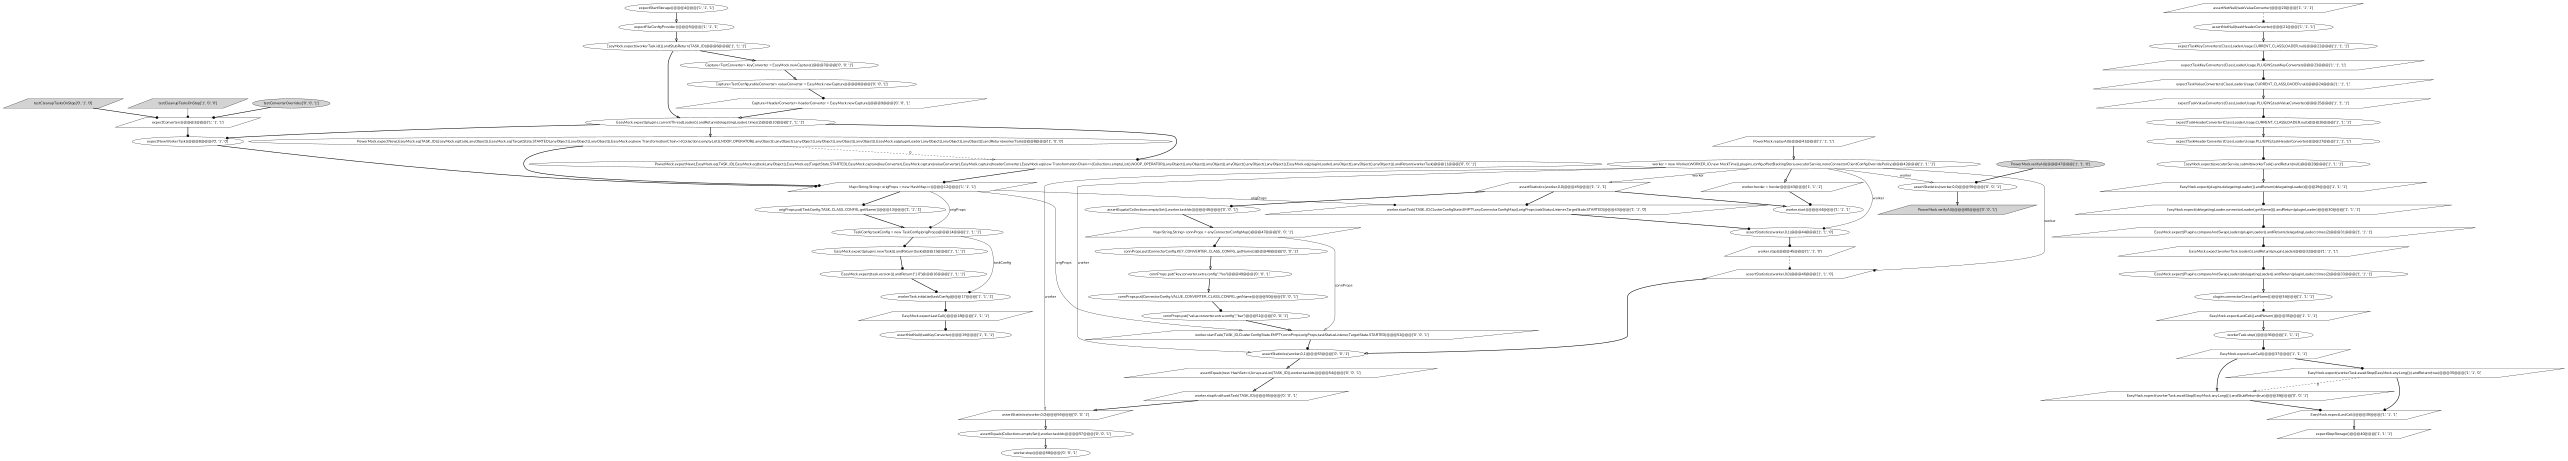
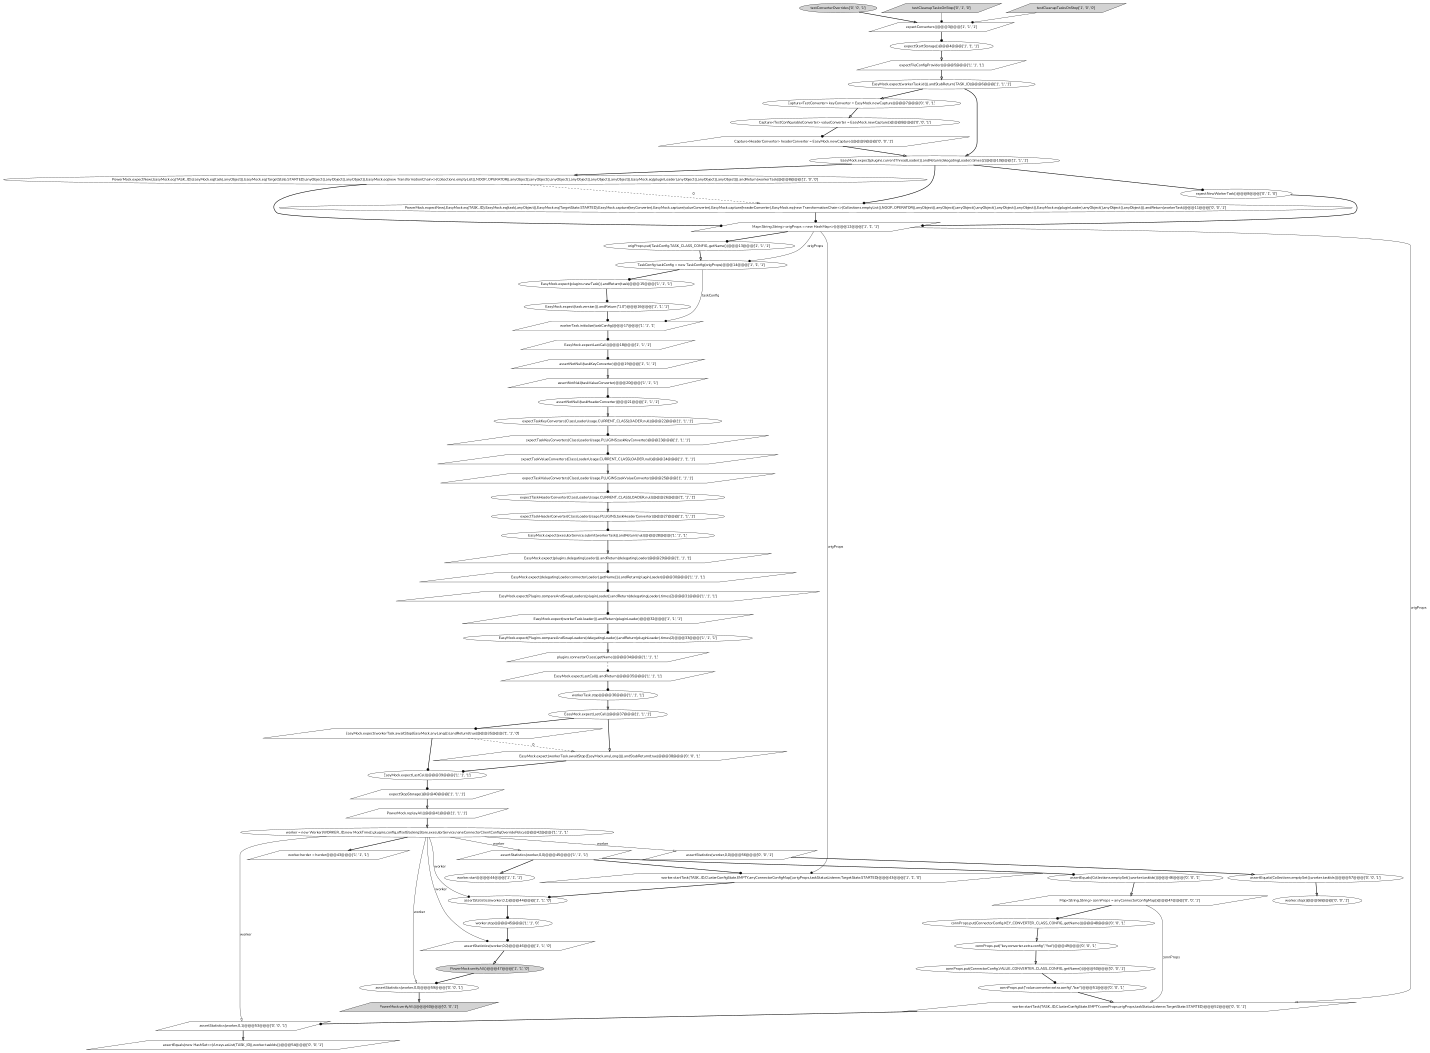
(2263, 17) -> (608, 392)
(676, 27) -> (942, 65)
(243, 112) -> (887, 17)
(125, 113) -> (942, 17)
(188, 131) -> (942, 36)
(1799, 198) -> none
(1790, 251) -> (508, 923)
(1790, 262) -> (508, 934)
(946, 297) -> (608, 326)
(2263, 297) -> (608, 657)
(2263, 324) -> (608, 685)
(946, 335) -> (608, 364)
(2263, 344) -> (608, 704)
(1559, 347) -> (500, 956)
(1306, 354) -> (243, 1026)
(2263, 354) -> (608, 714)
none -> (608, 372)
(1246, 396) -> none
(2354, 415) -> (427, 775)
(2354, 423) -> (427, 784)
none -> (427, 803)
